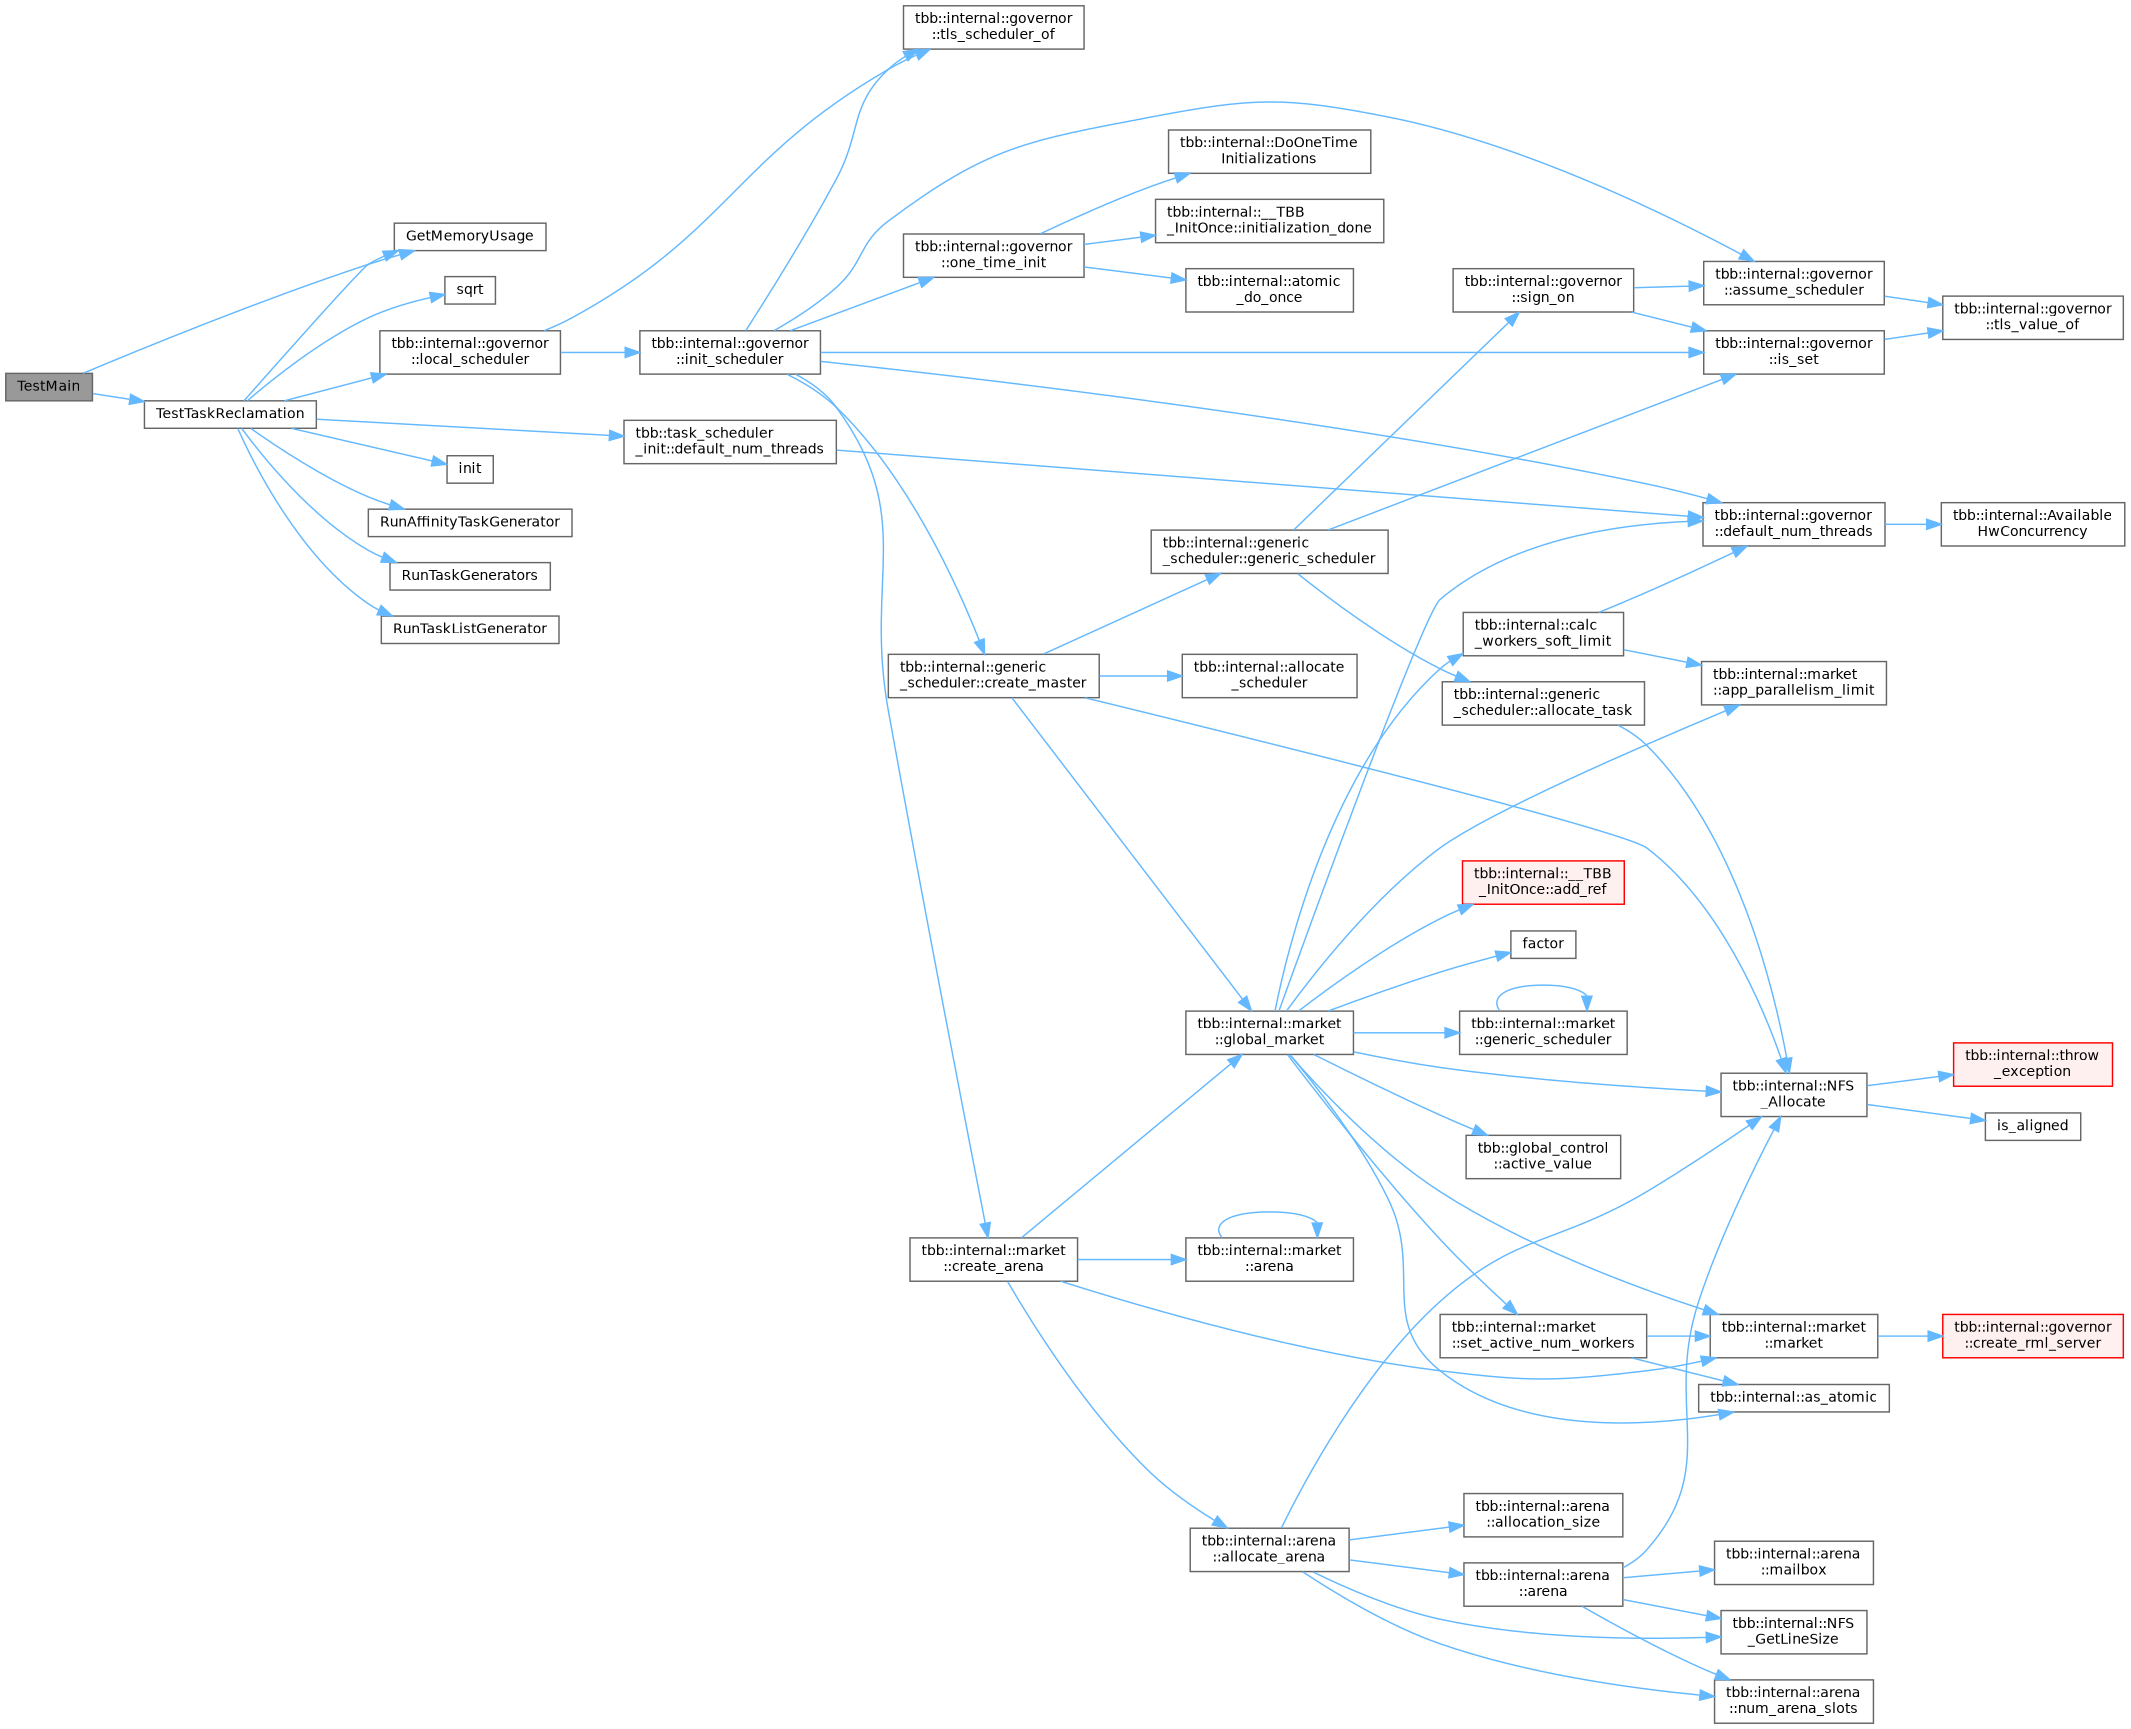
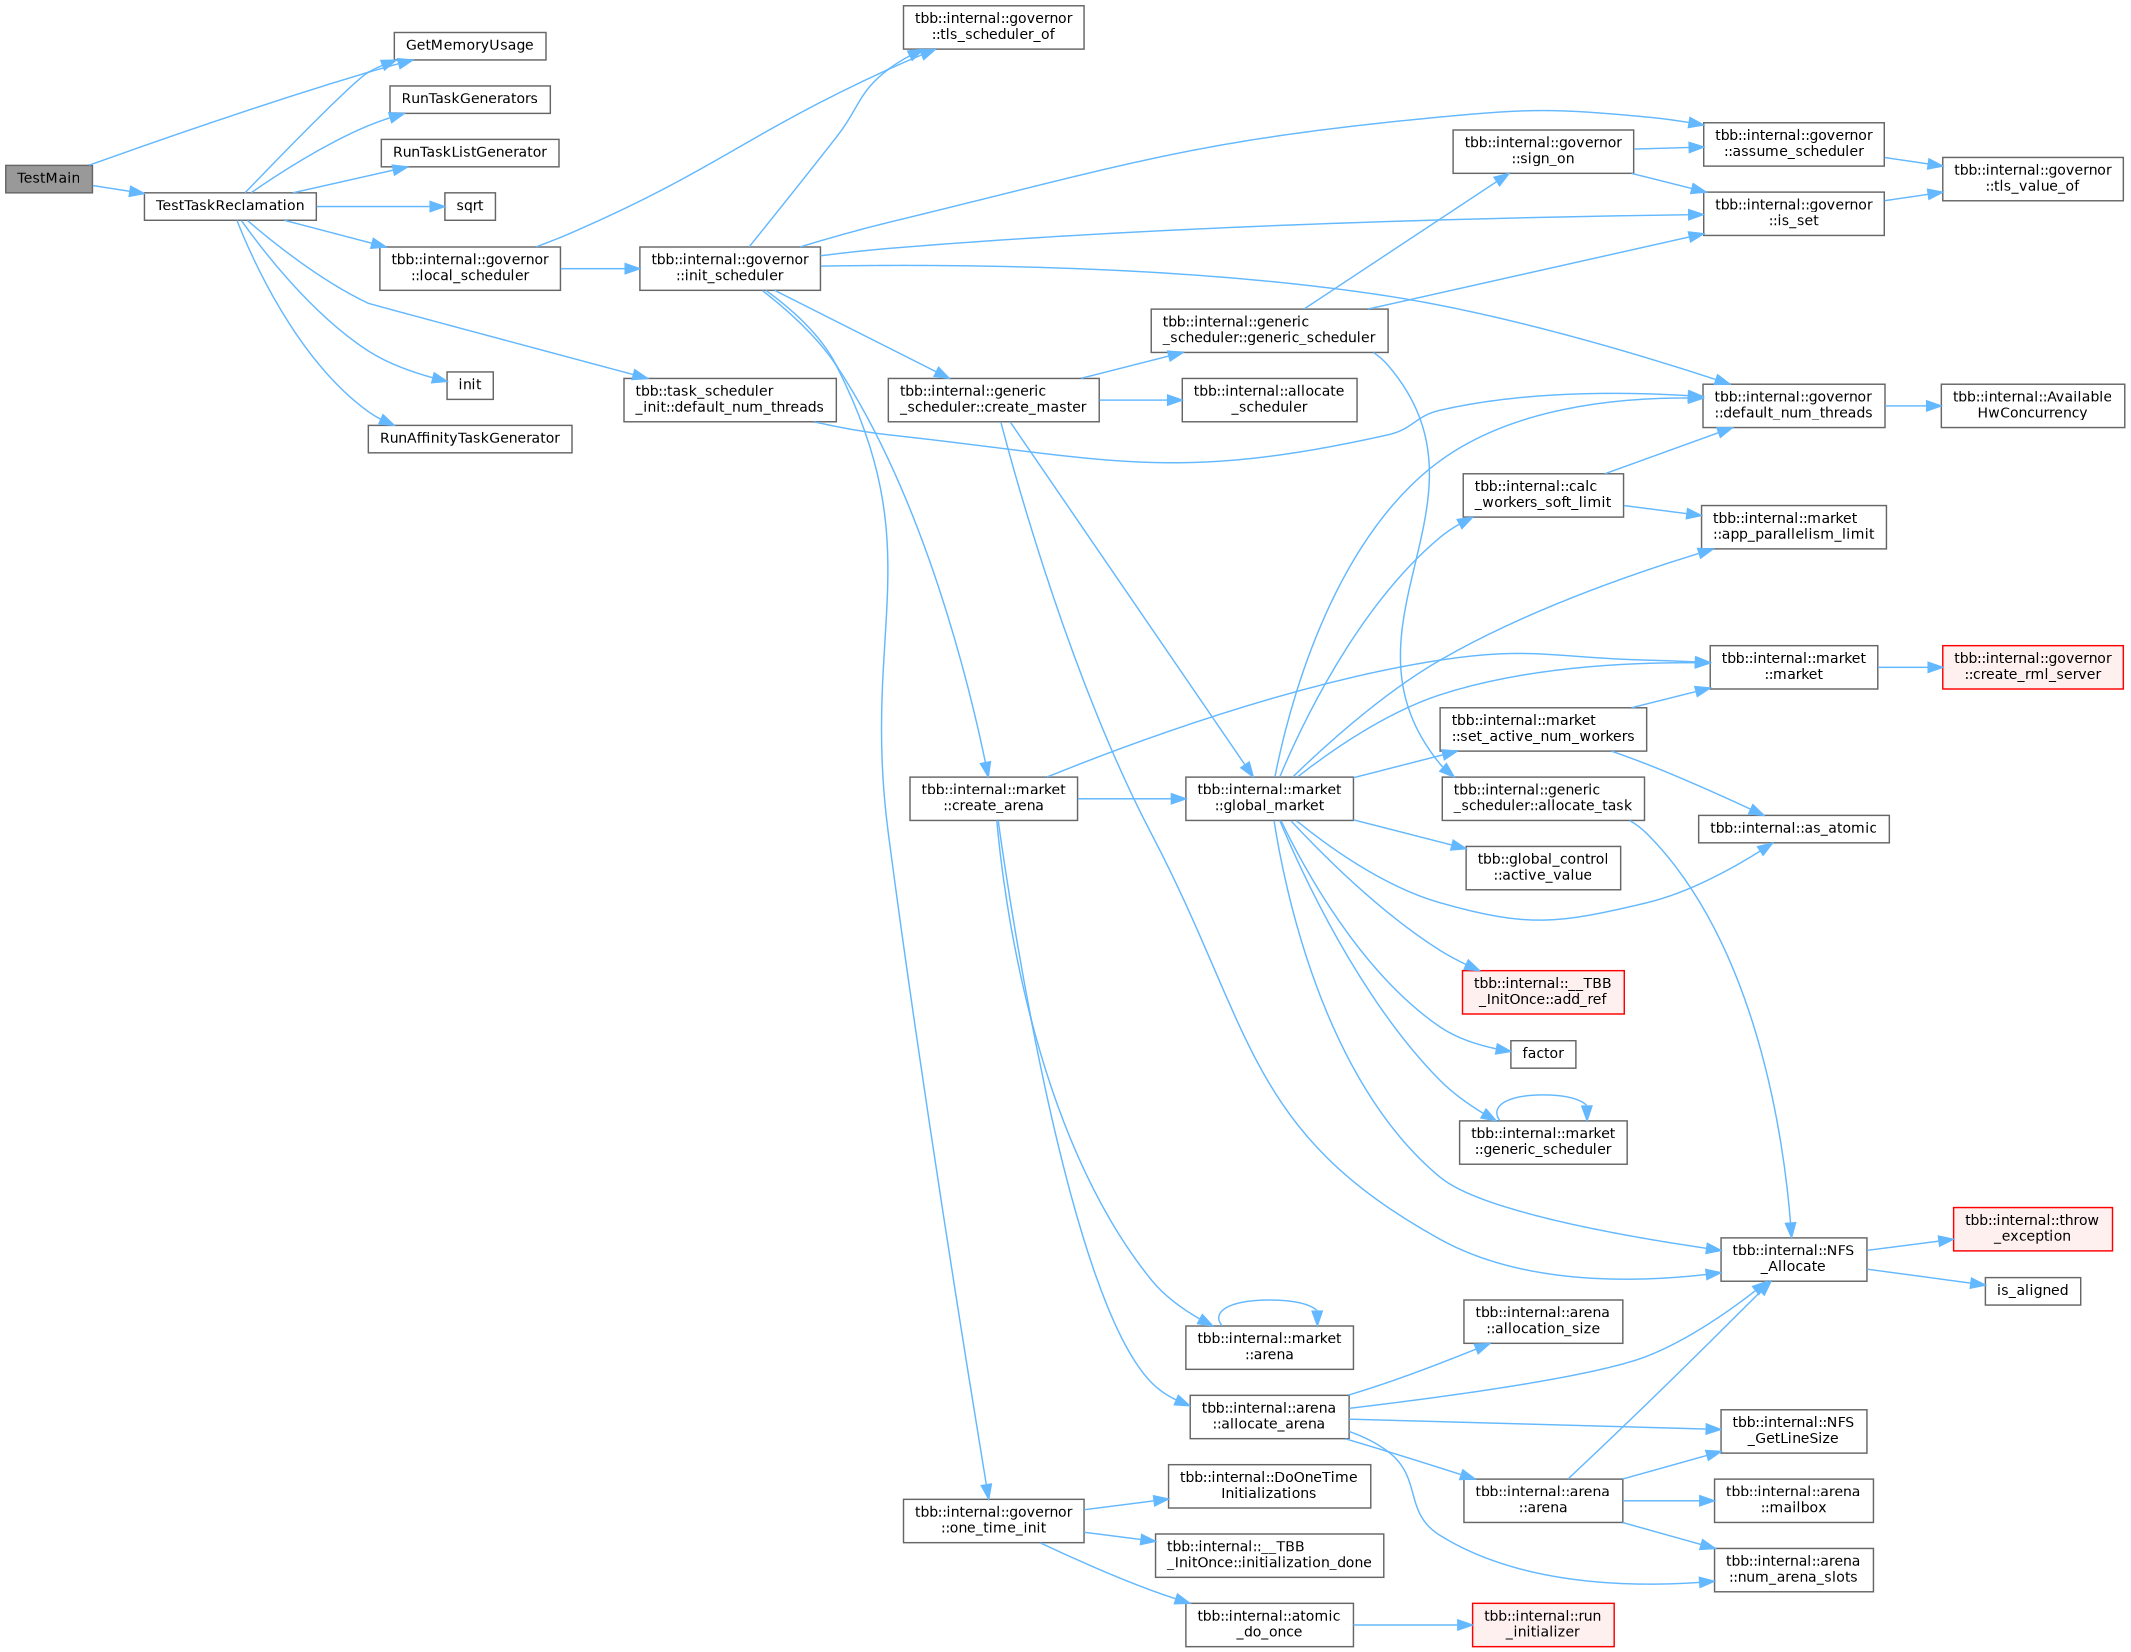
none -> (1543, 1625)
